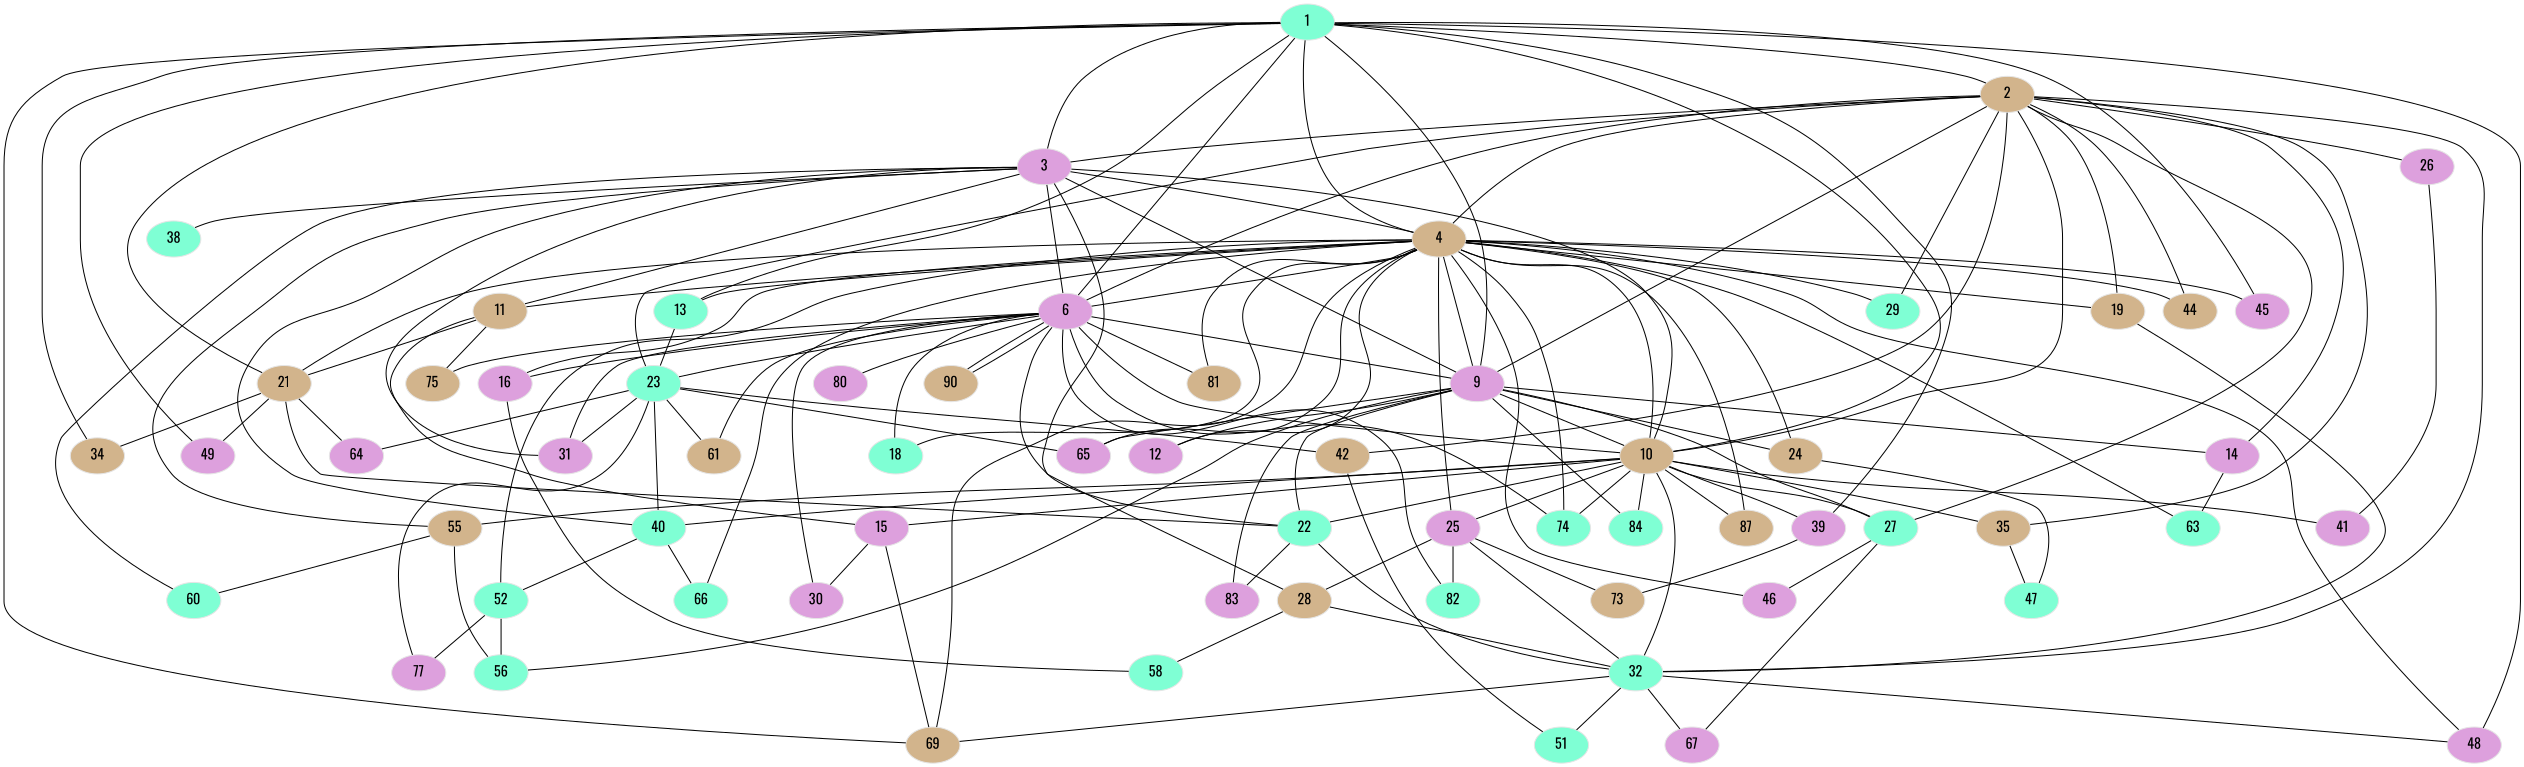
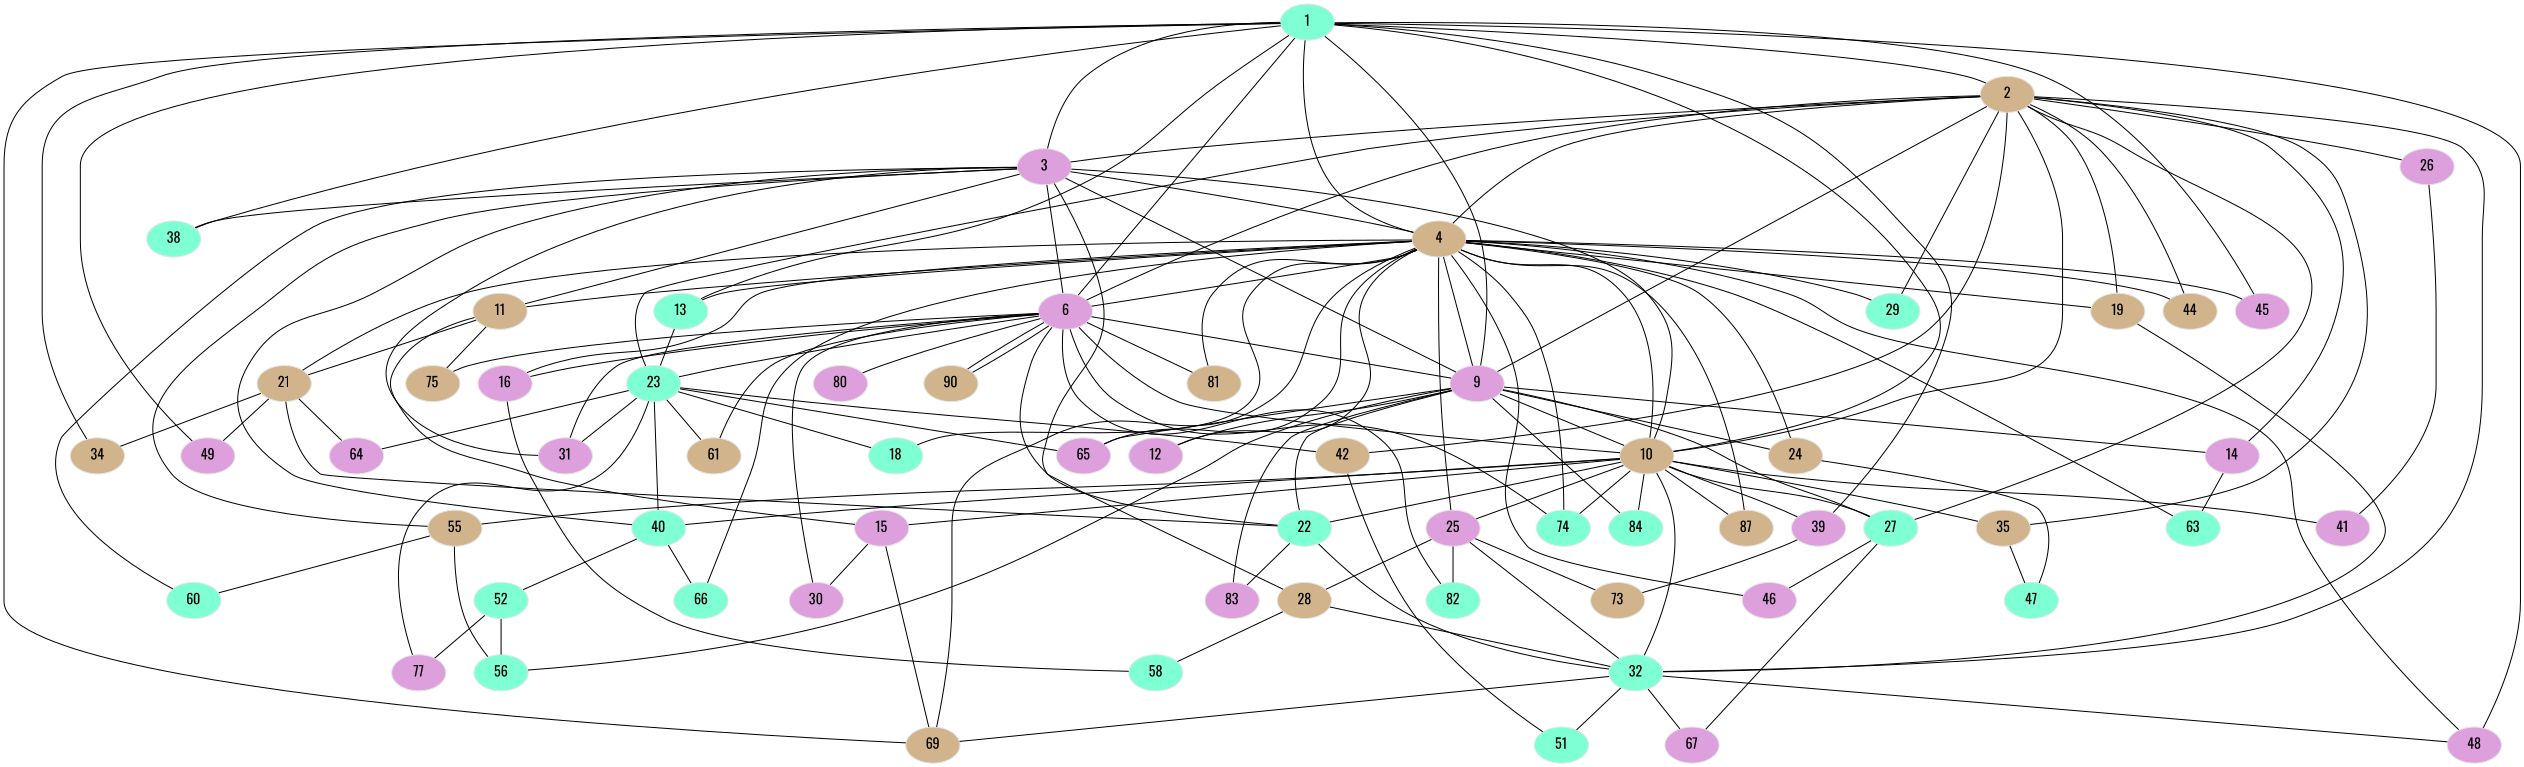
(582, 65) -> (734, 104)
(872, 289) -> none
(921, 359) -> (775, 420)
